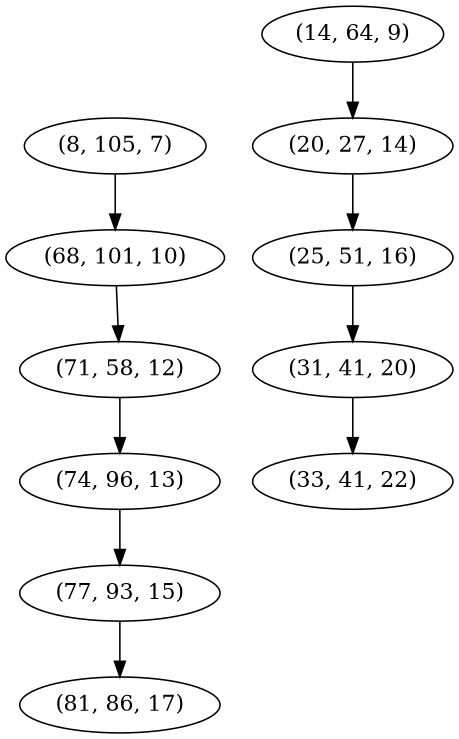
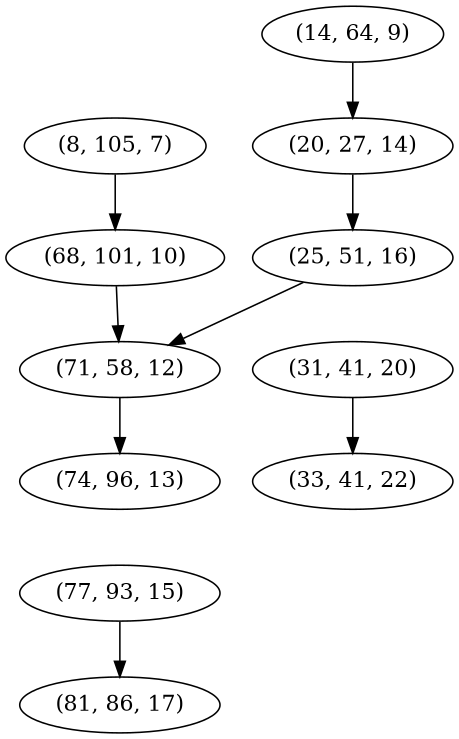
(353, 306) -> (243, 310)
(120, 530) -> none
